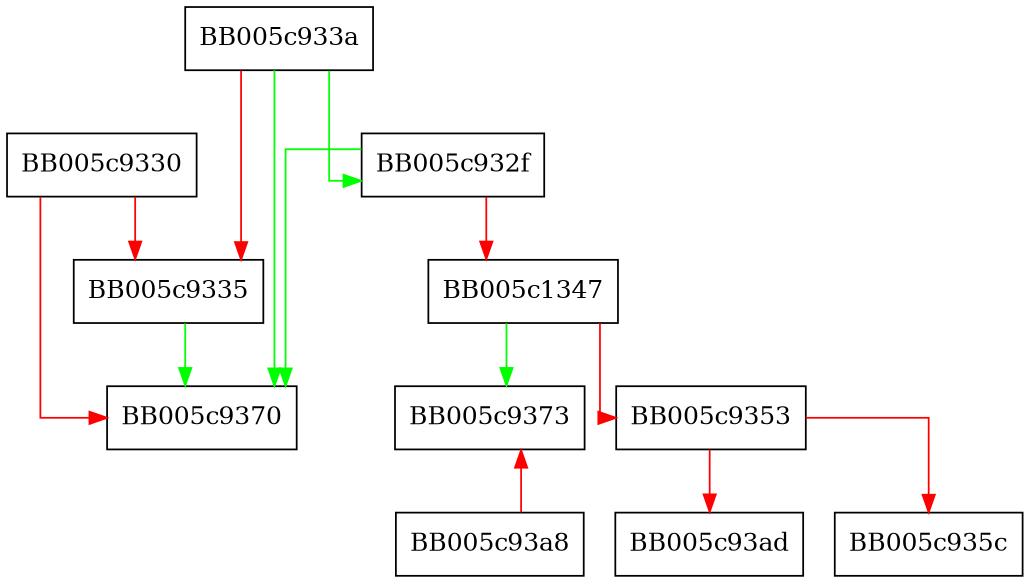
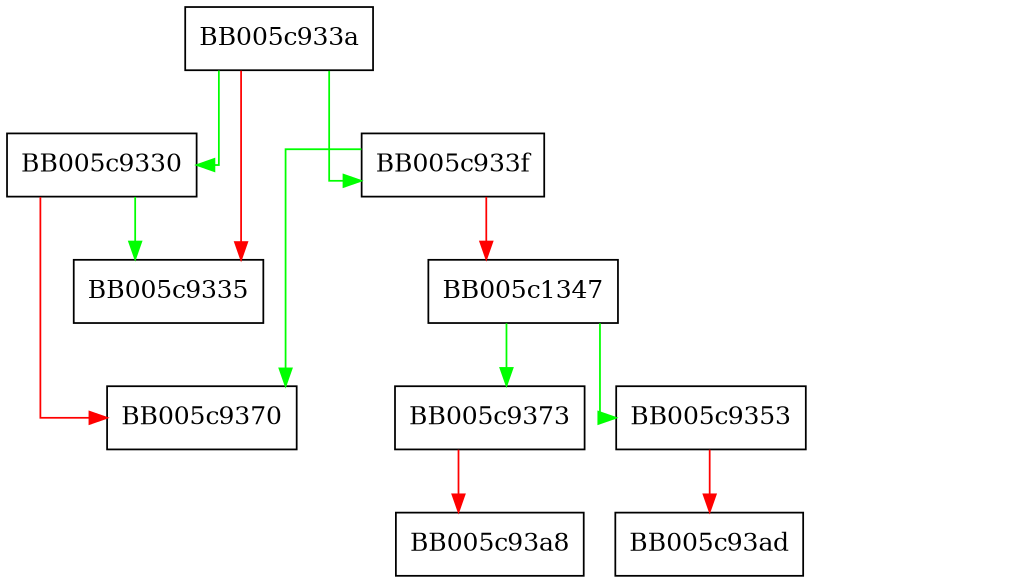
(453, 165) -> (453, 165)
(135, 219) -> (135, 219)
(274, 219) -> (219, 120)
(185, 346) -> none
(600, 371) -> (600, 371)
(521, 490) -> (458, 472)
(929, 544) -> none
